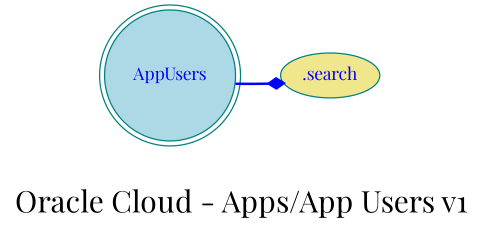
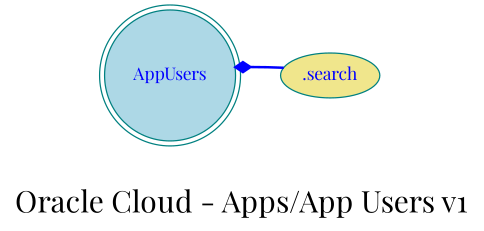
(252, 84) -> (267, 67)
